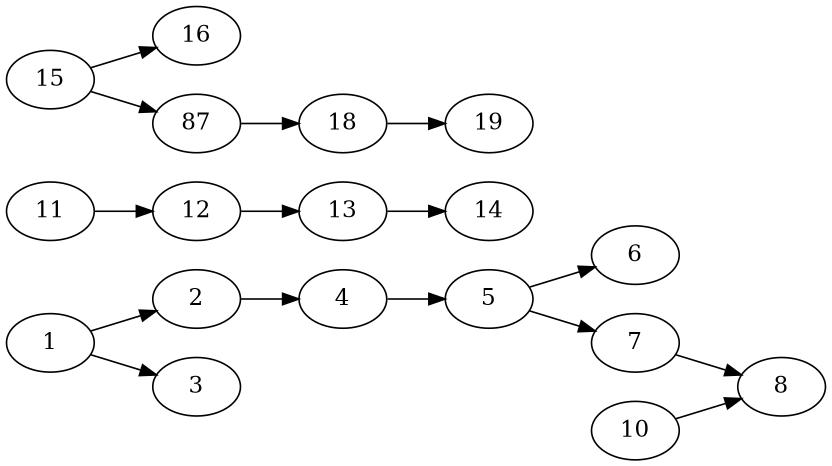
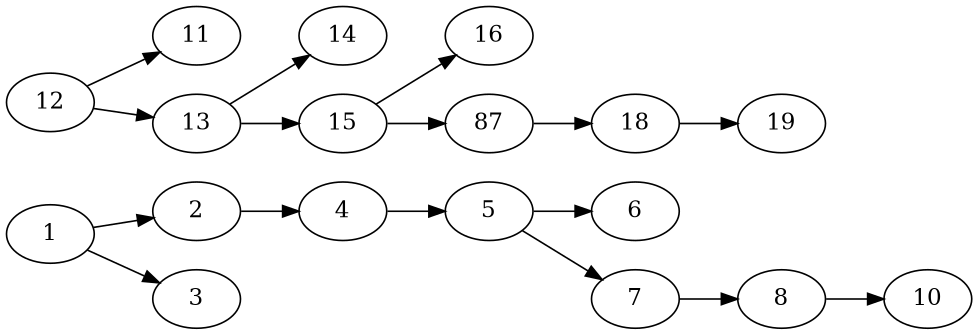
none -> (262, 124)
(116, 211) -> (116, 73)
(701, 411) -> (847, 299)
